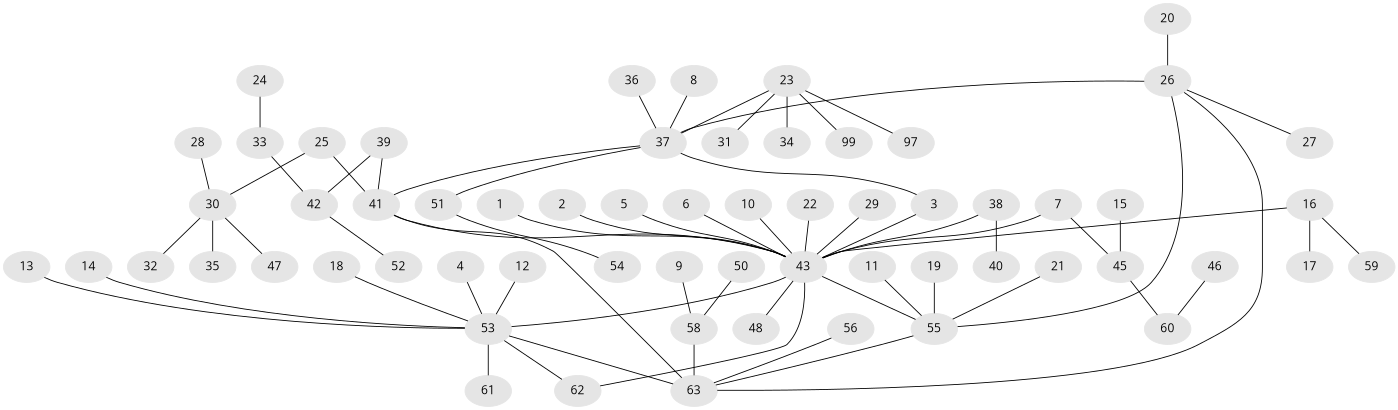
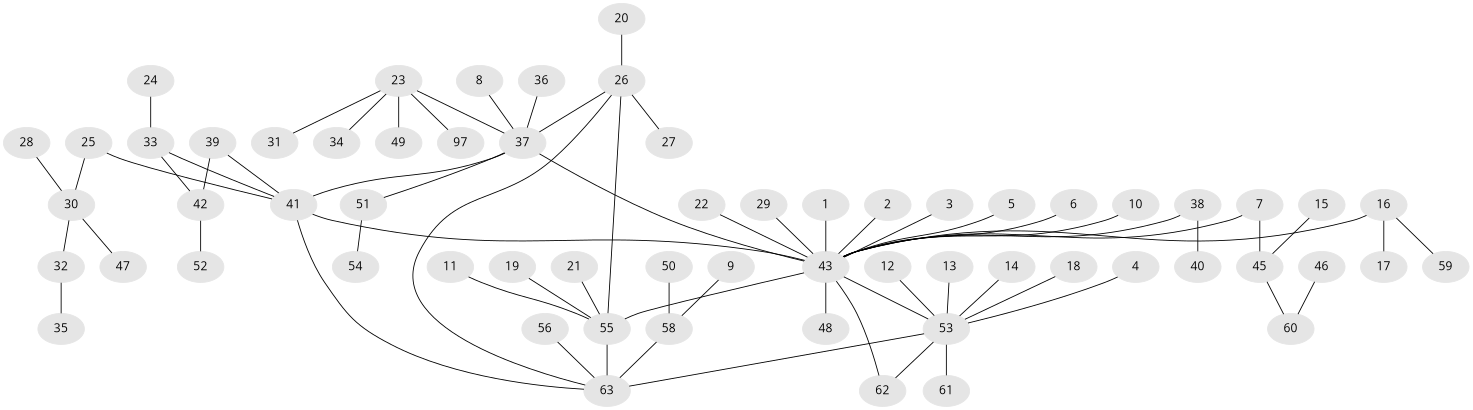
(849, 143) -> (399, 143)
(799, 174) -> (667, 219)
none -> (221, 175)
(213, 236) -> (61, 298)
